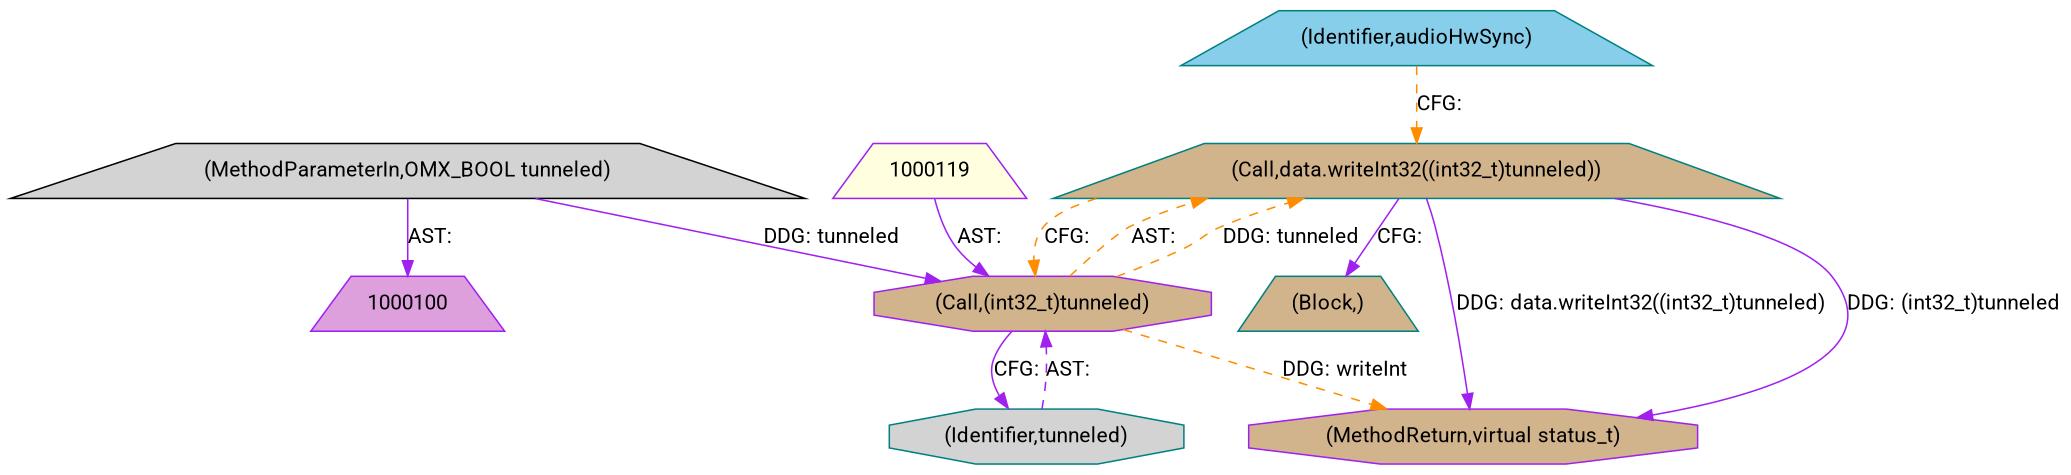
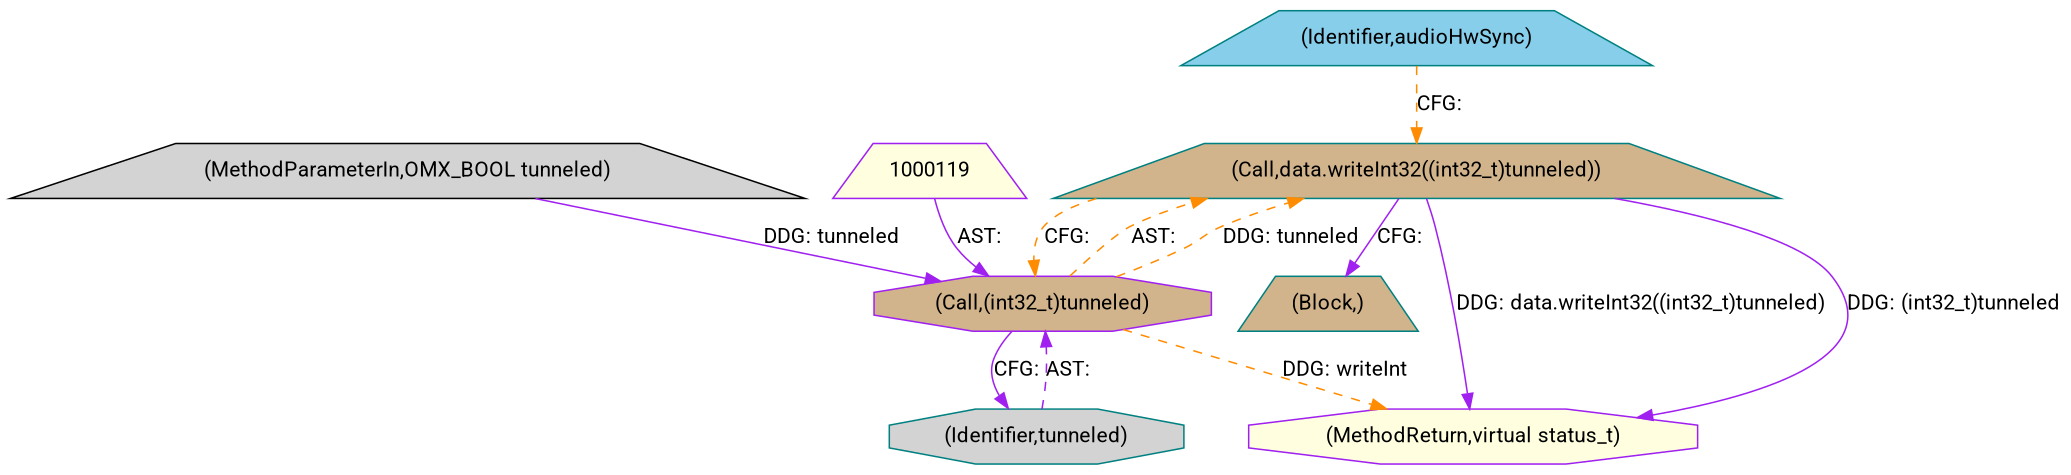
(408, 304) -> none
(1473, 437) -> (1473, 437)
